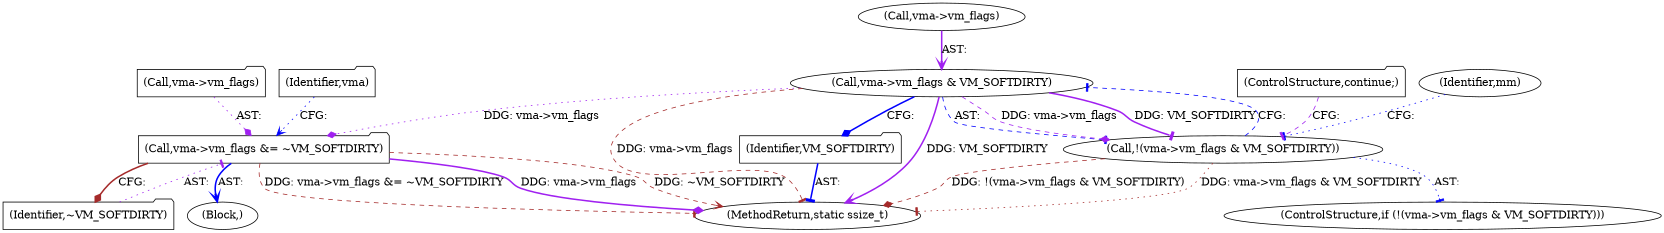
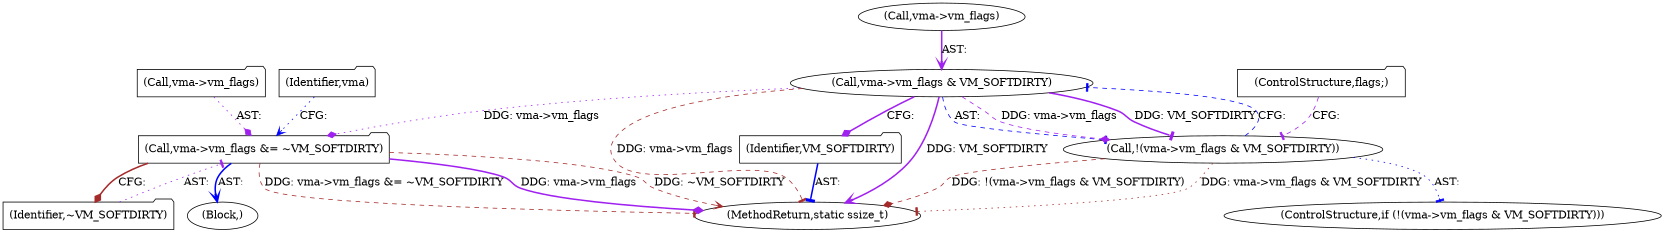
(1321, 83) -> (1321, 83)
(1480, 83) -> none
(882, 113) -> (882, 113)
